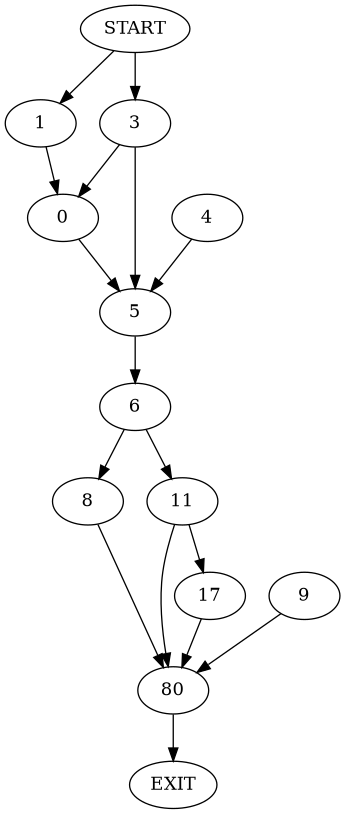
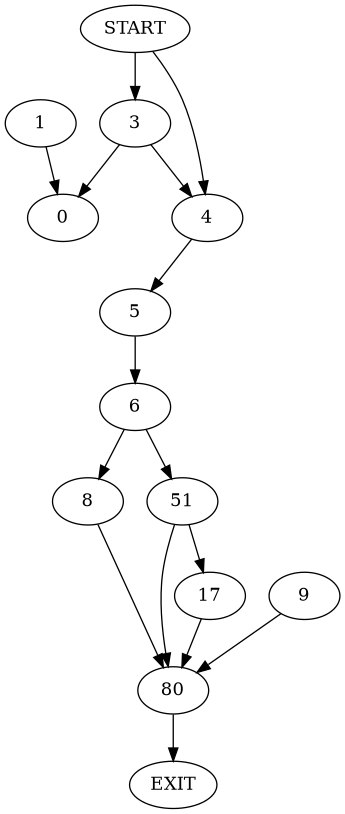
(92, 72) -> (187, 112)
(135, 211) -> (167, 165)
(95, 260) -> none
(182, 501) -> (182, 501)
